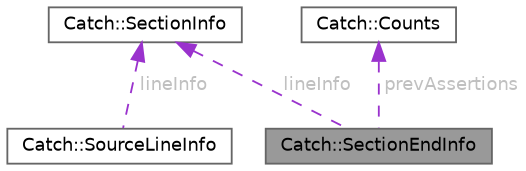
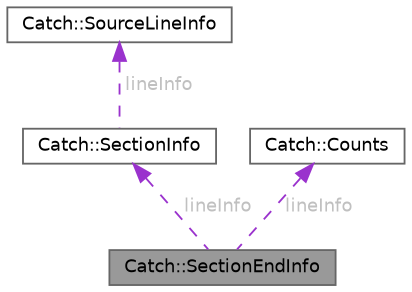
(449, 86) -> (316, 207)
(130, 94) -> (120, 95)
